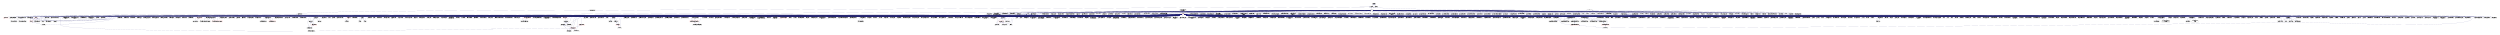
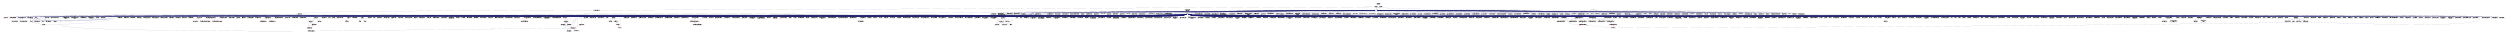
(1600, 14) -> (1604, 14)
none -> (1425, 18)
